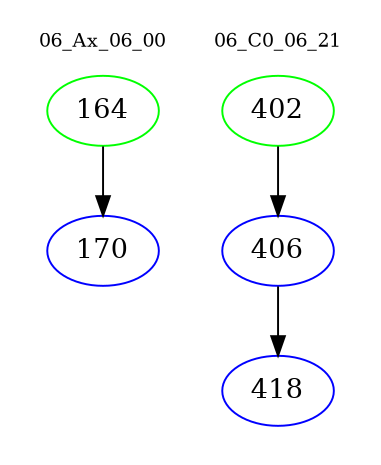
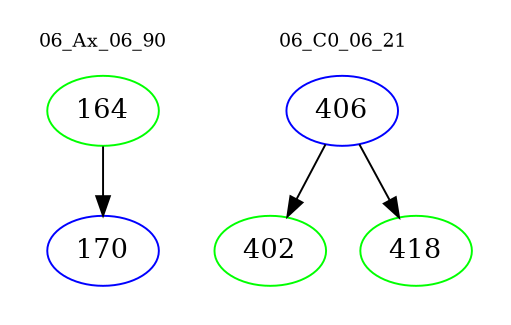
(103, 42) -> (103, 42)
(278, 171) -> (311, 172)
(278, 391) -> (416, 251)
